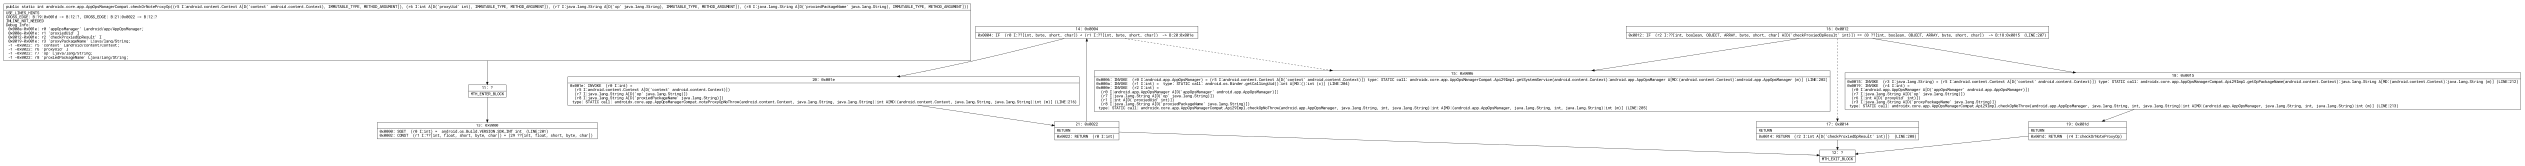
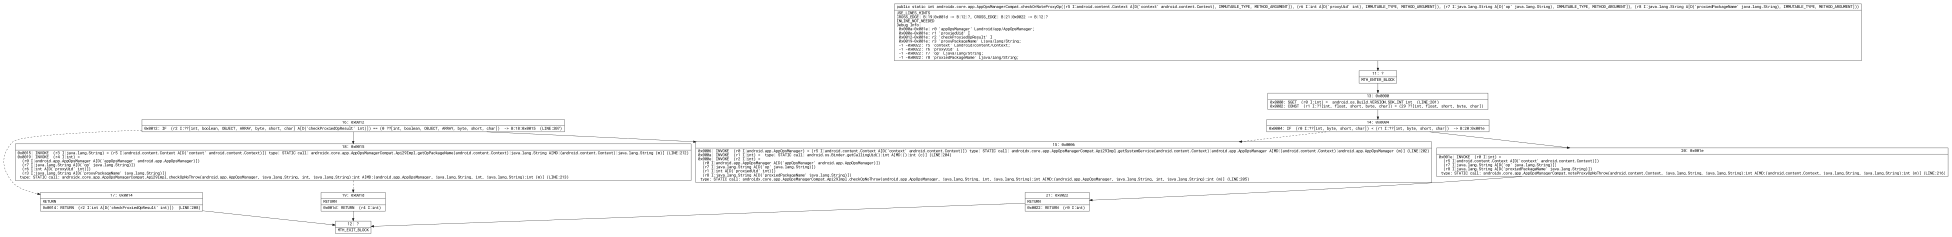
(1087, 81) -> (1378, 113)
(2119, 115) -> (353, 185)
(2078, 137) -> (353, 208)
